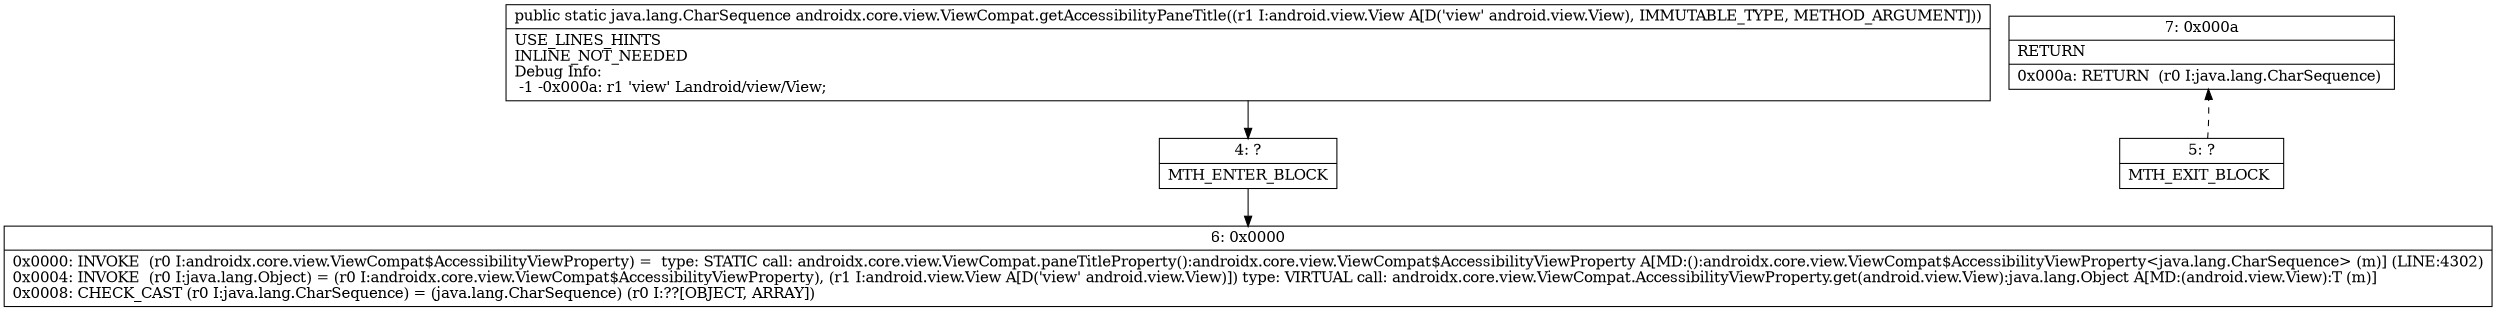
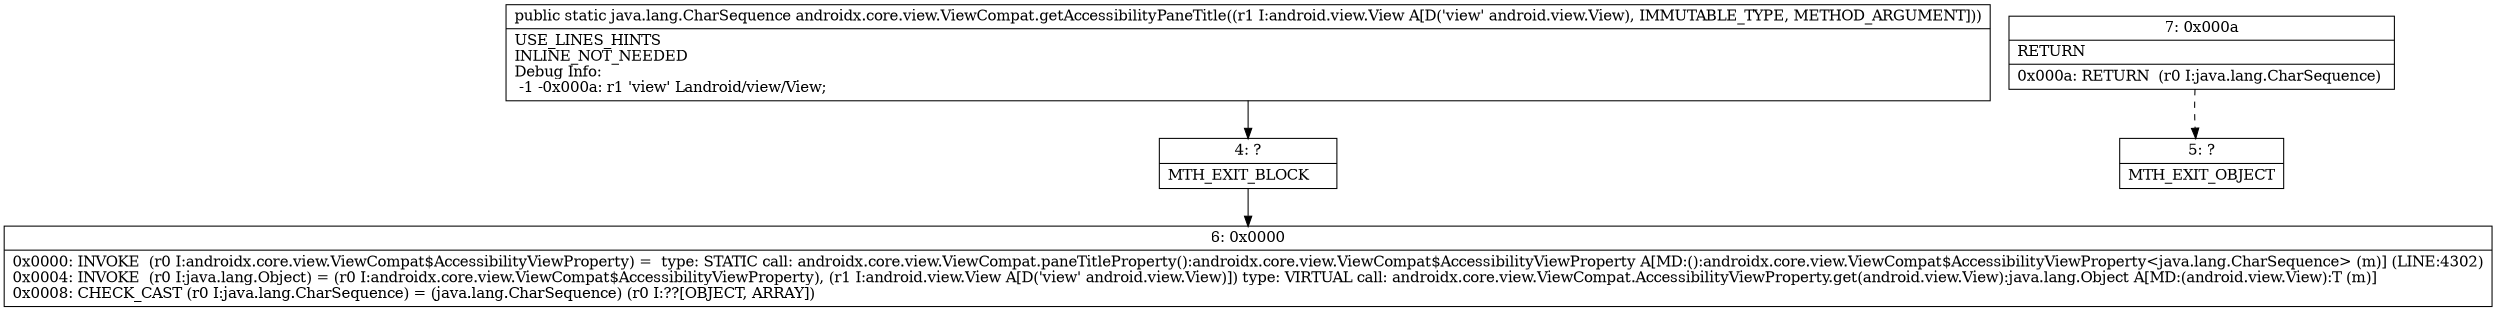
(2209, 119) -> (2195, 109)
(1248, 175) -> (1239, 175)
(2199, 175) -> (2202, 175)
